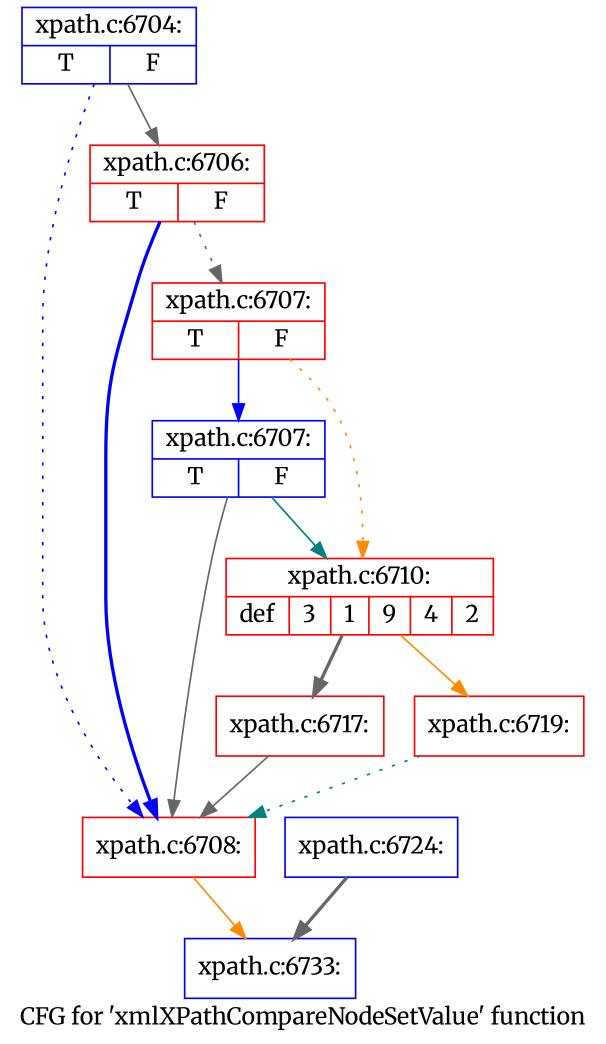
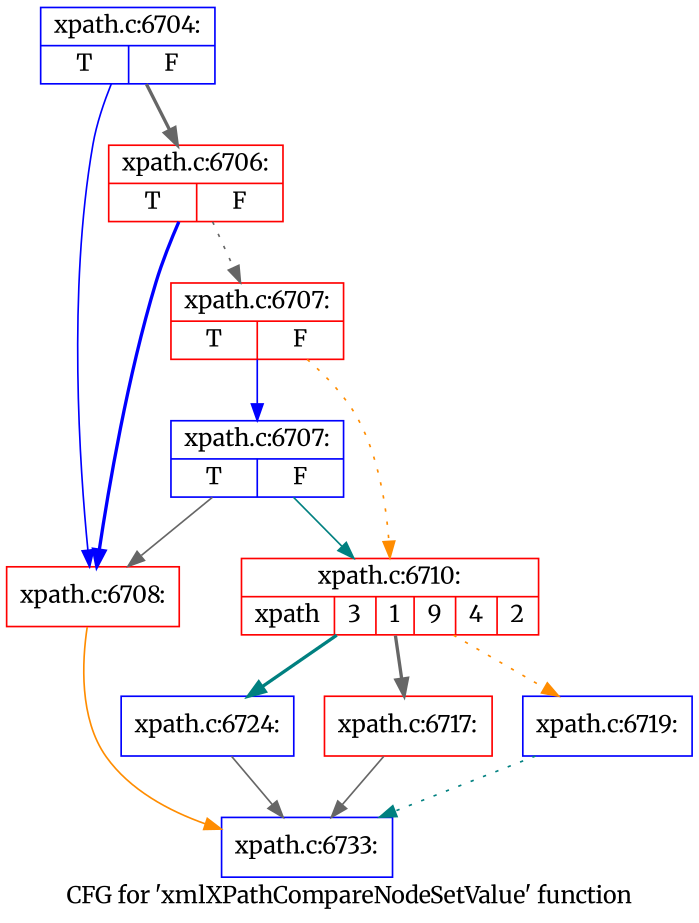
(139, 107) -> (158, 107)
(43, 452) -> (78, 315)
(258, 615) -> (288, 615)
(428, 660) -> (499, 662)
none -> (300, 661)
(499, 726) -> (607, 726)
(241, 781) -> (363, 780)
(342, 784) -> (465, 783)
(326, 902) -> (252, 780)
